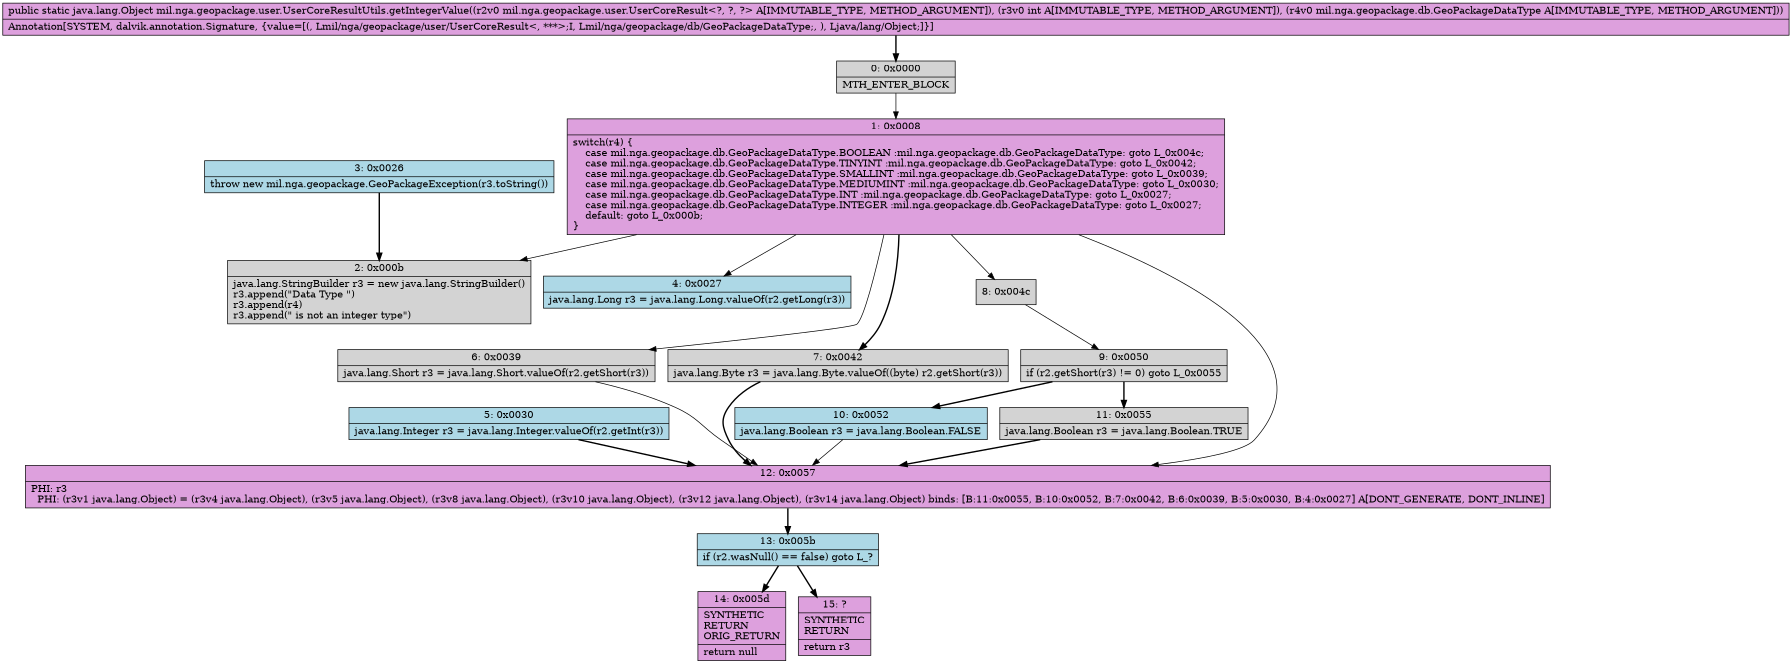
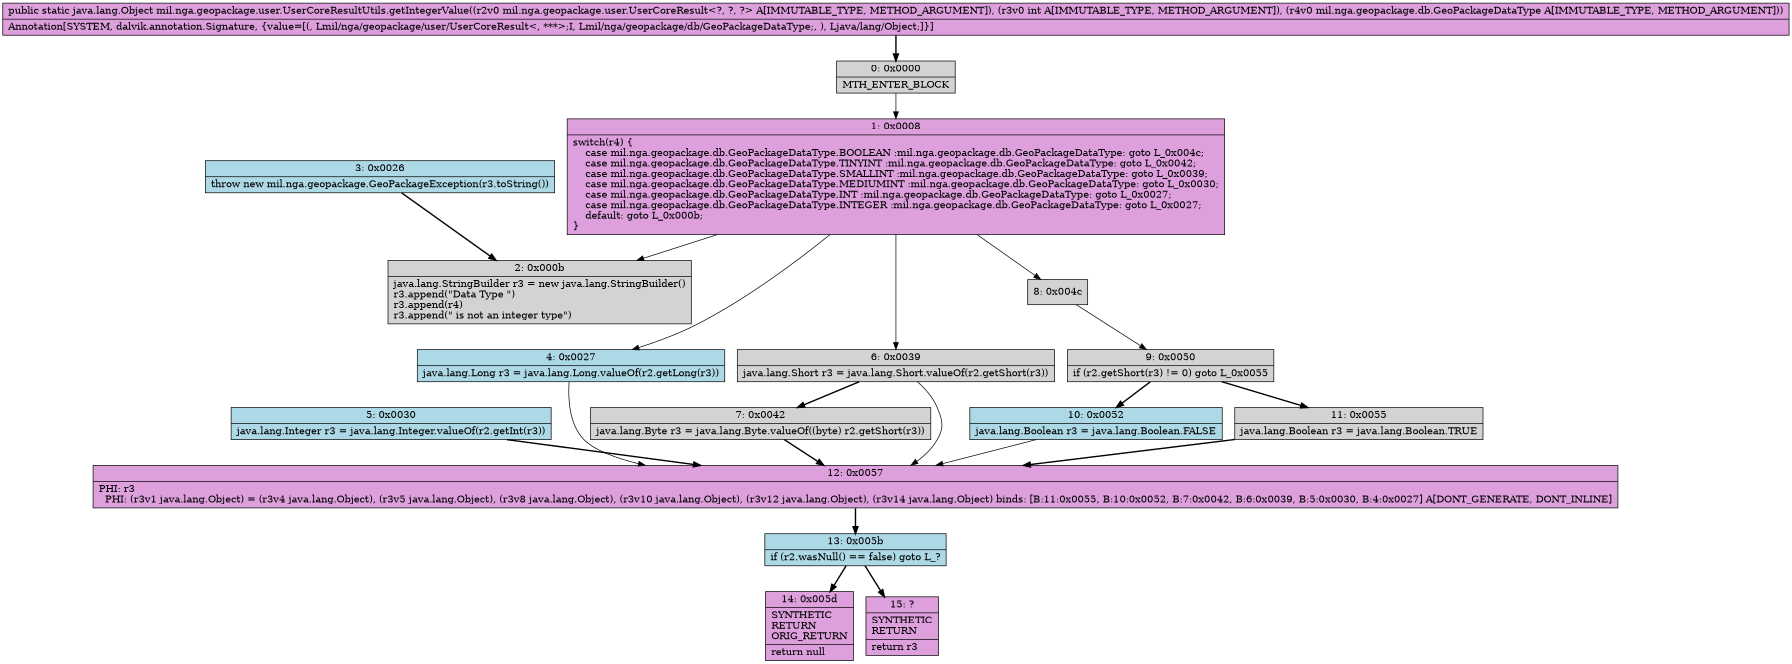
(892, 293) -> (832, 393)
(1256, 341) -> (584, 439)
